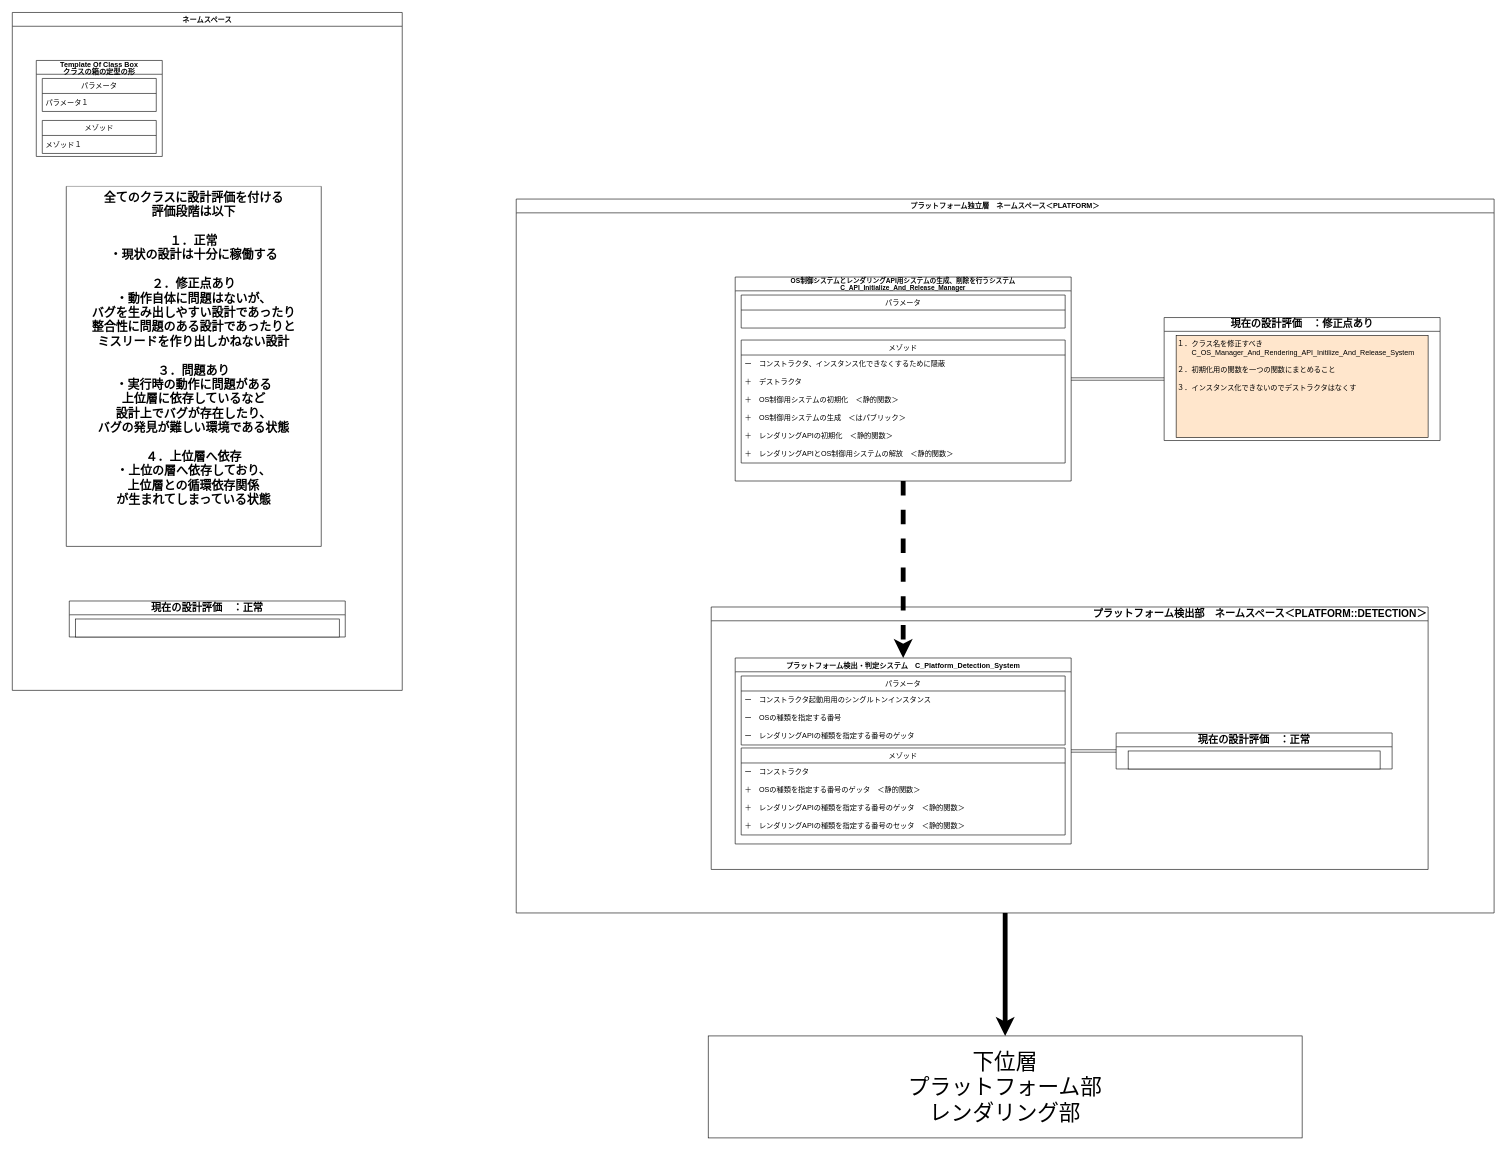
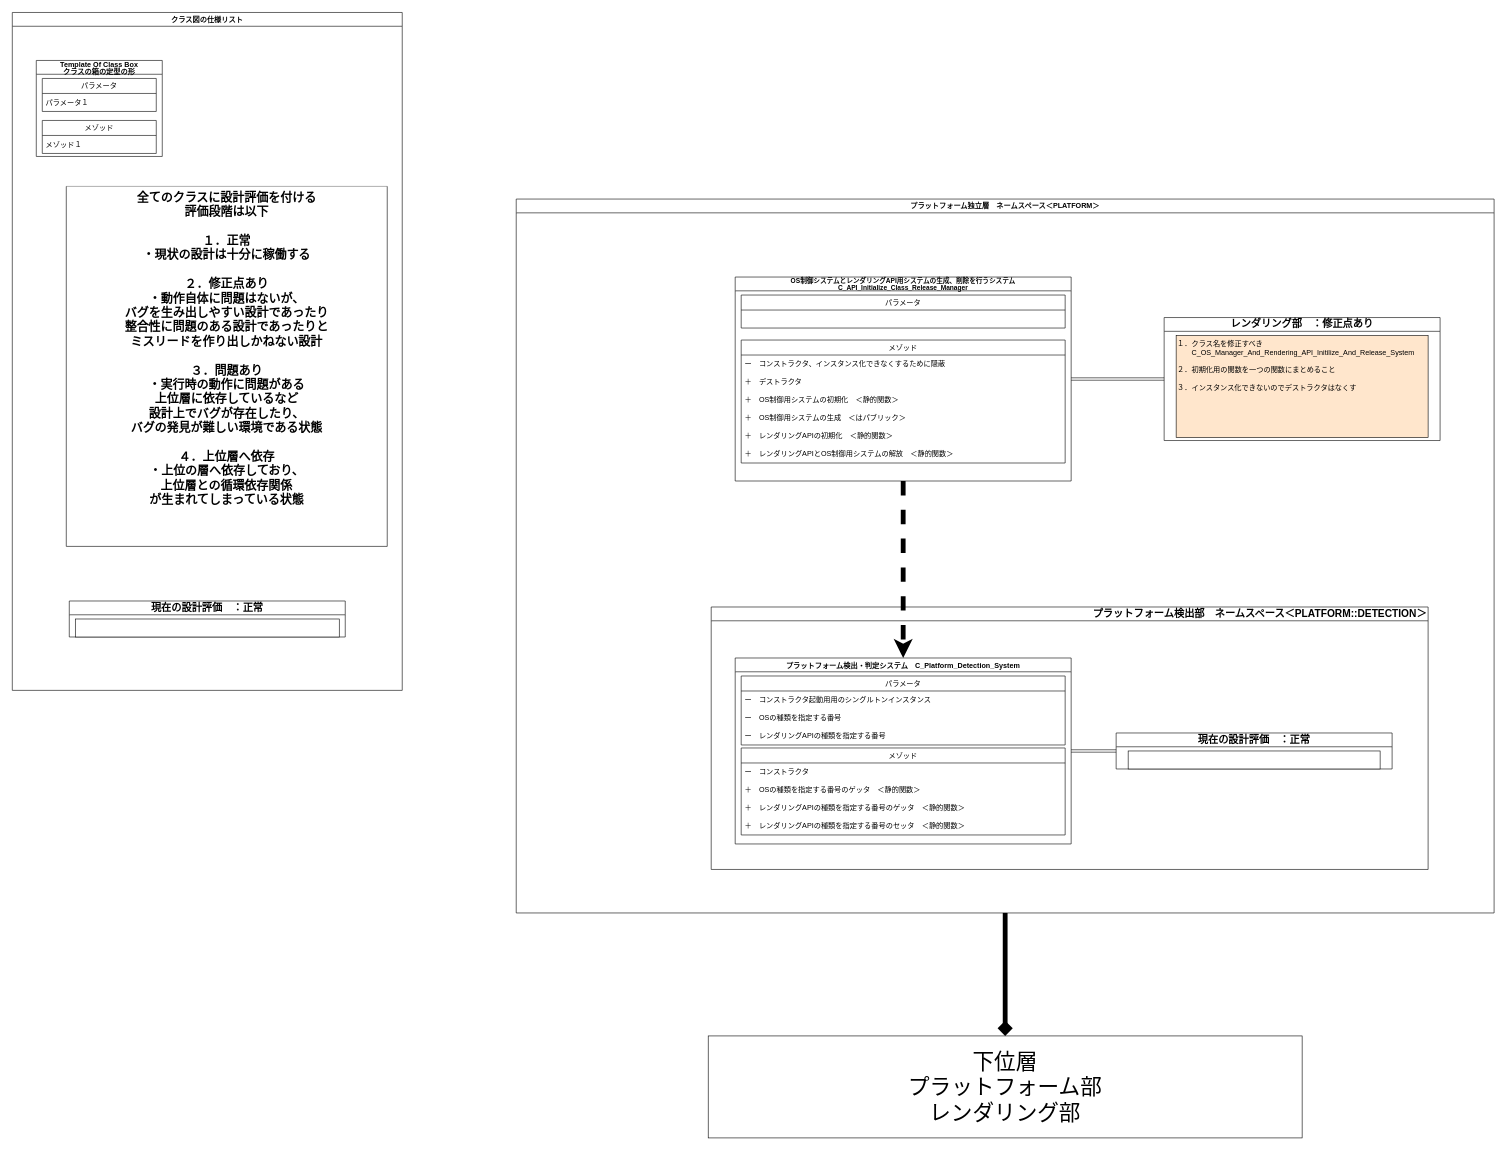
(207, 20) -> (207, 20)
(903, 284) -> (903, 284)
(1302, 324) -> (1302, 324)
(194, 366) -> (227, 366)
(830, 736) -> (816, 736)
(1005, 1021) -> (1005, 1021)
